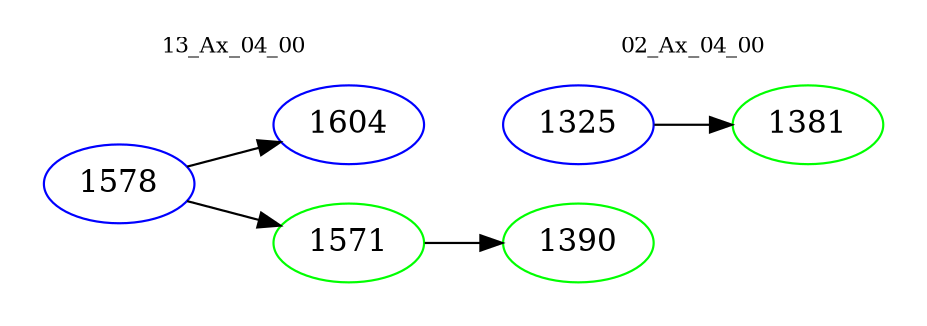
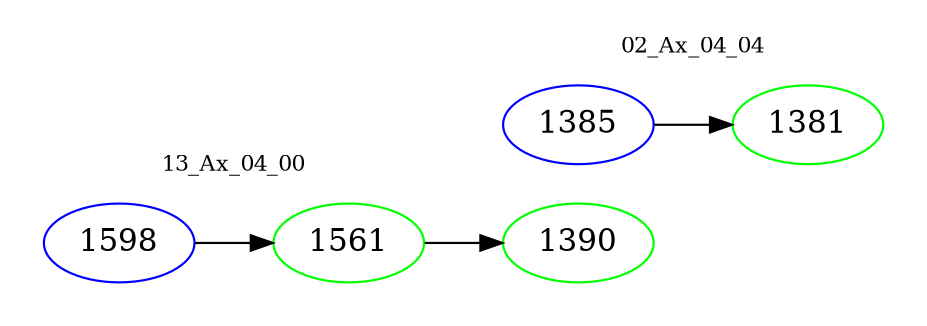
(693, 47) -> (693, 47)
(349, 125) -> none
(578, 125) -> (578, 125)
(119, 184) -> (119, 243)
(349, 243) -> (349, 243)
